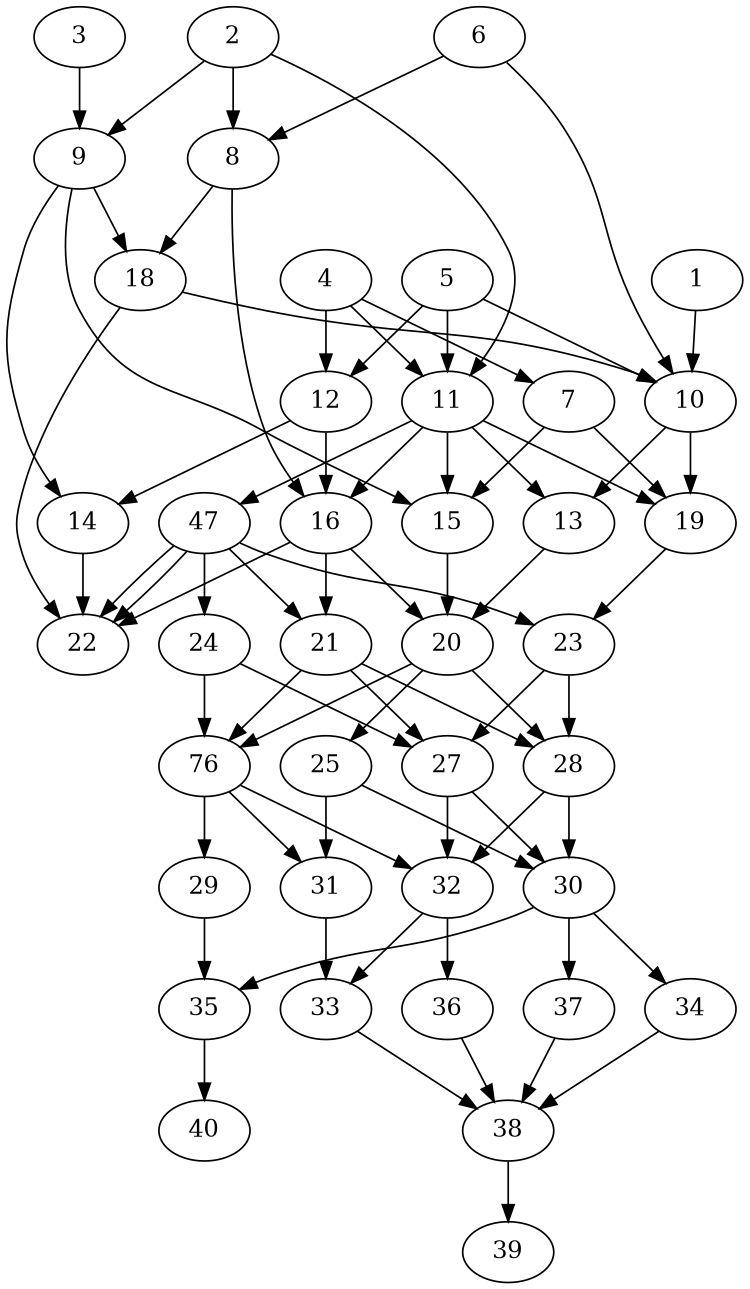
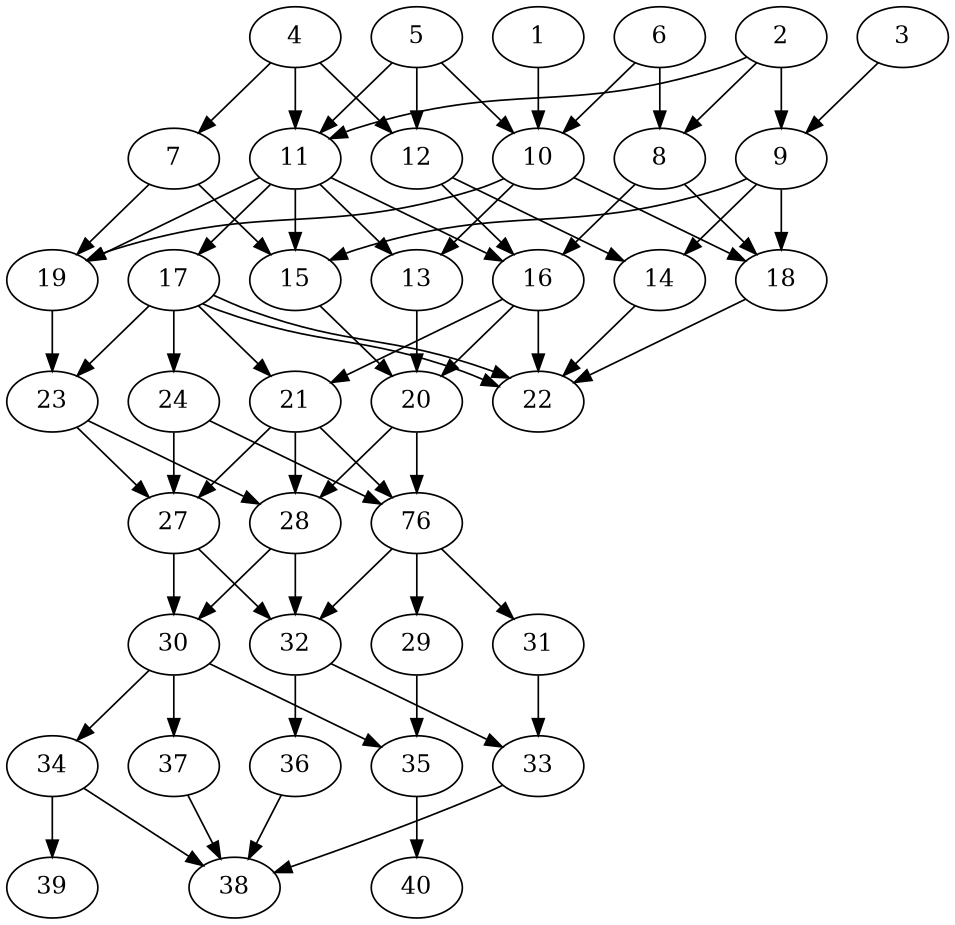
(354, 325) -> (656, 217)
(204, 523) -> (174, 280)
(326, 766) -> none
(508, 1183) -> (52, 819)
